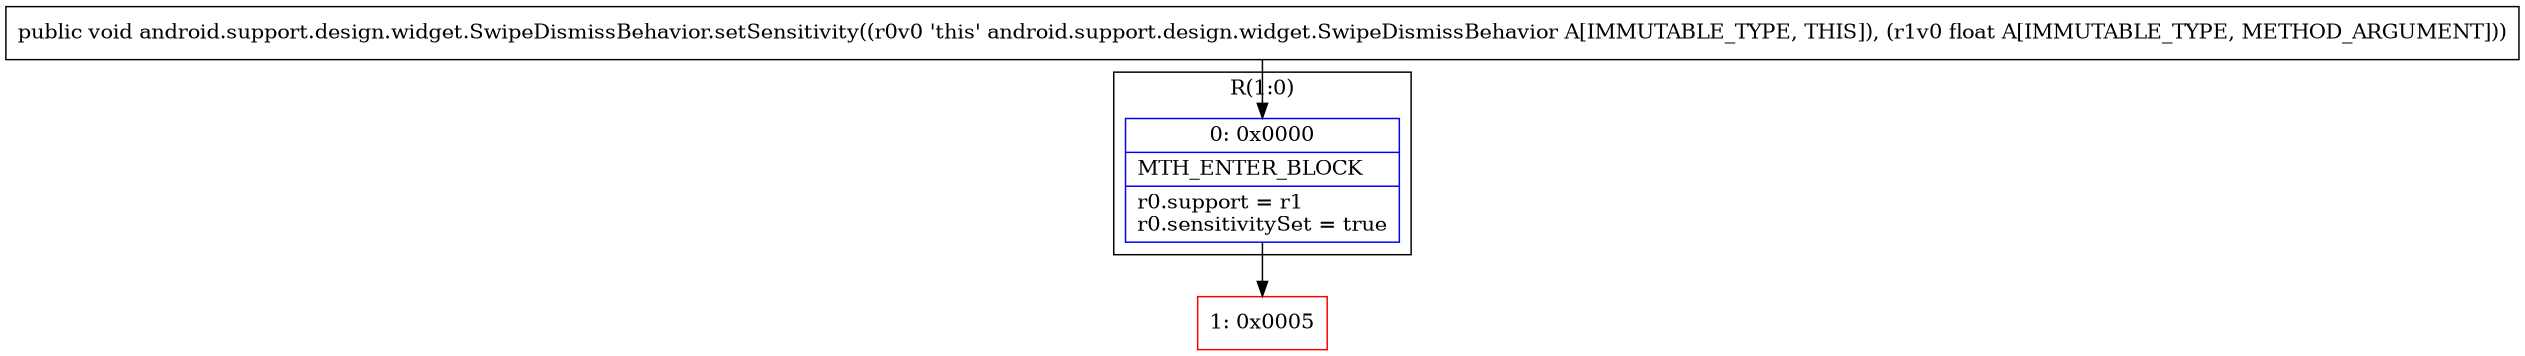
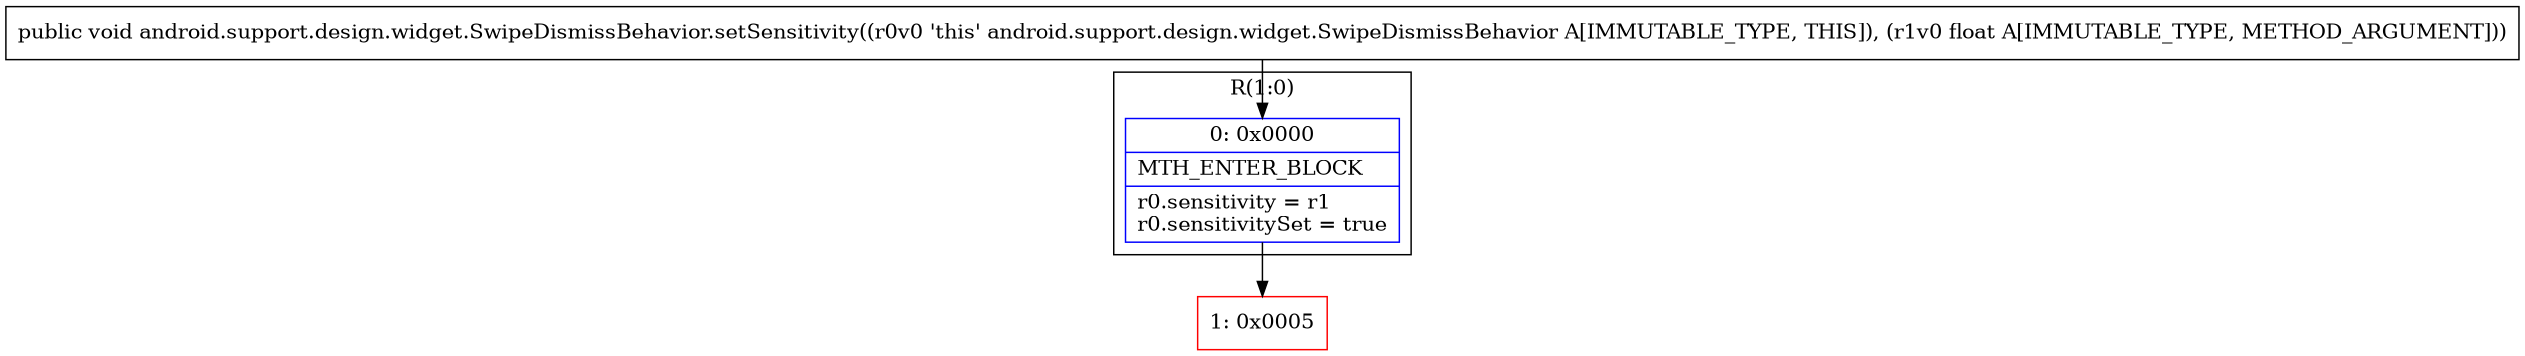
(1220, 202) -> (1234, 202)
